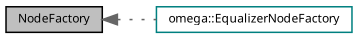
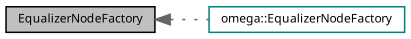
(54, 20) -> (80, 20)
